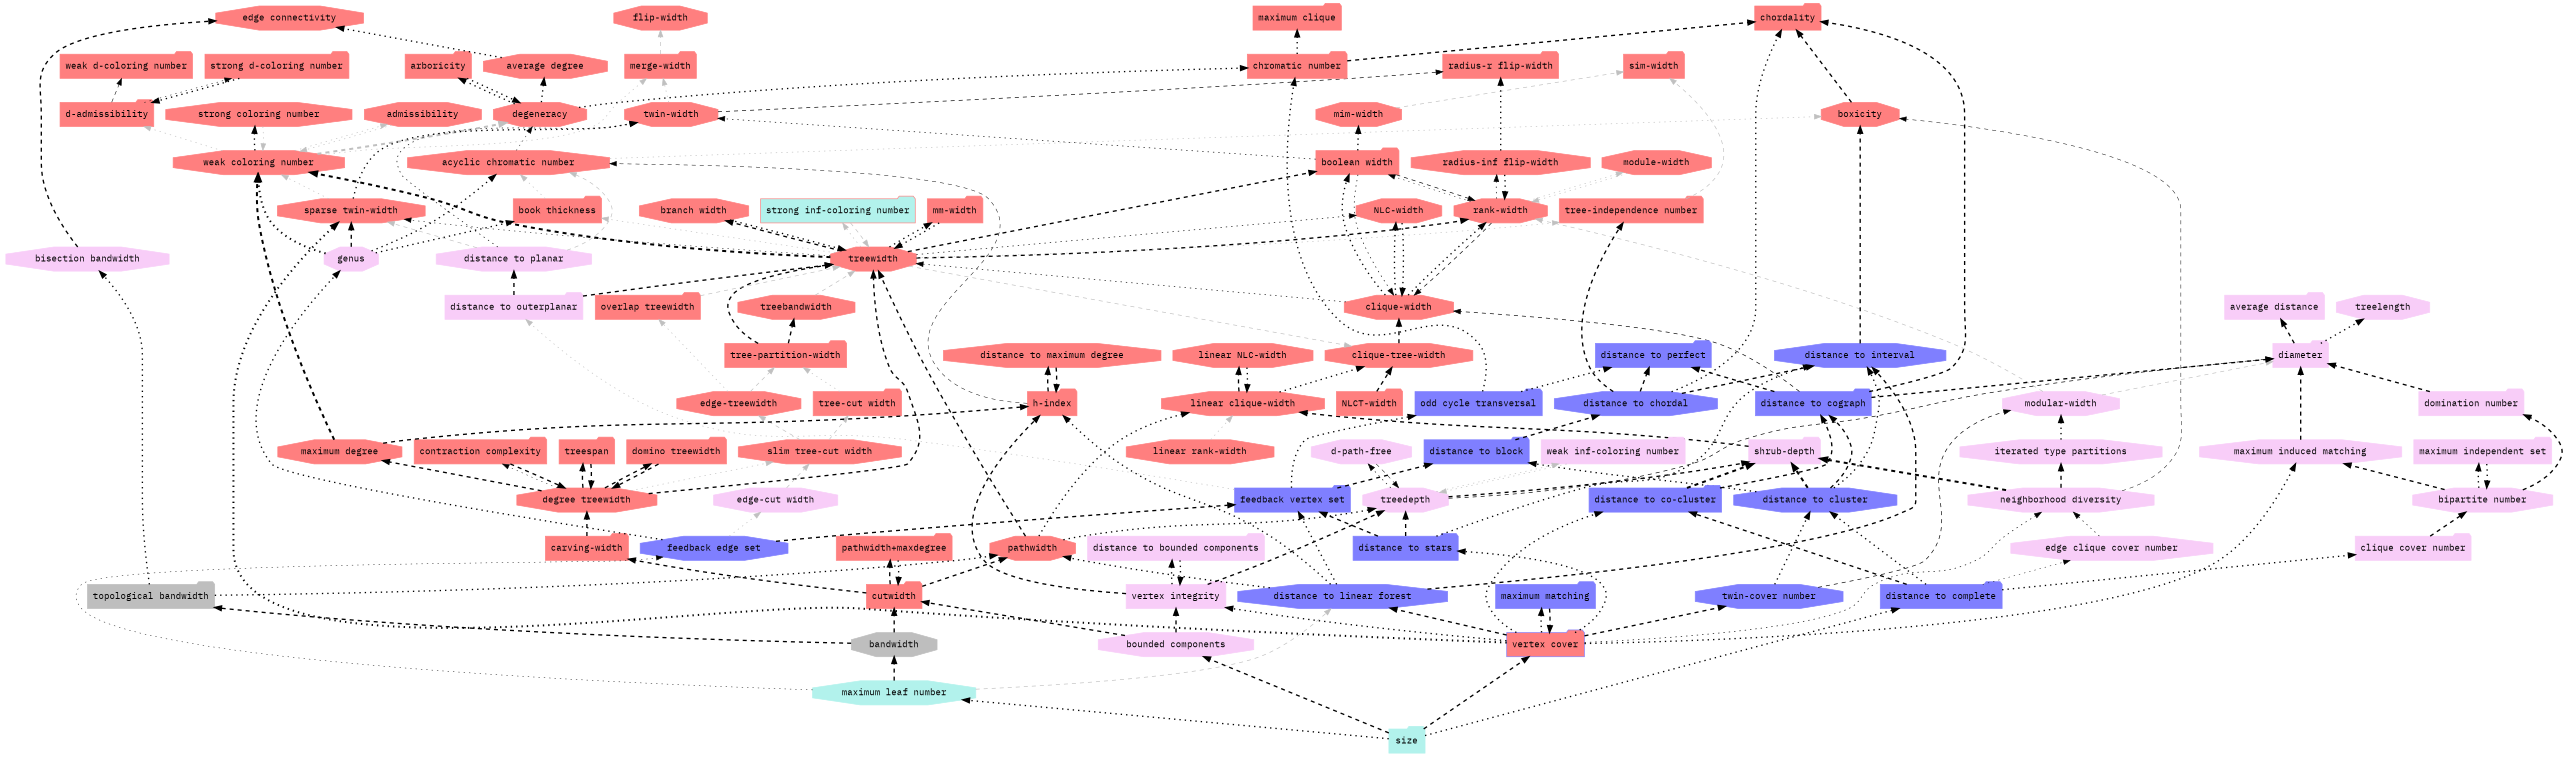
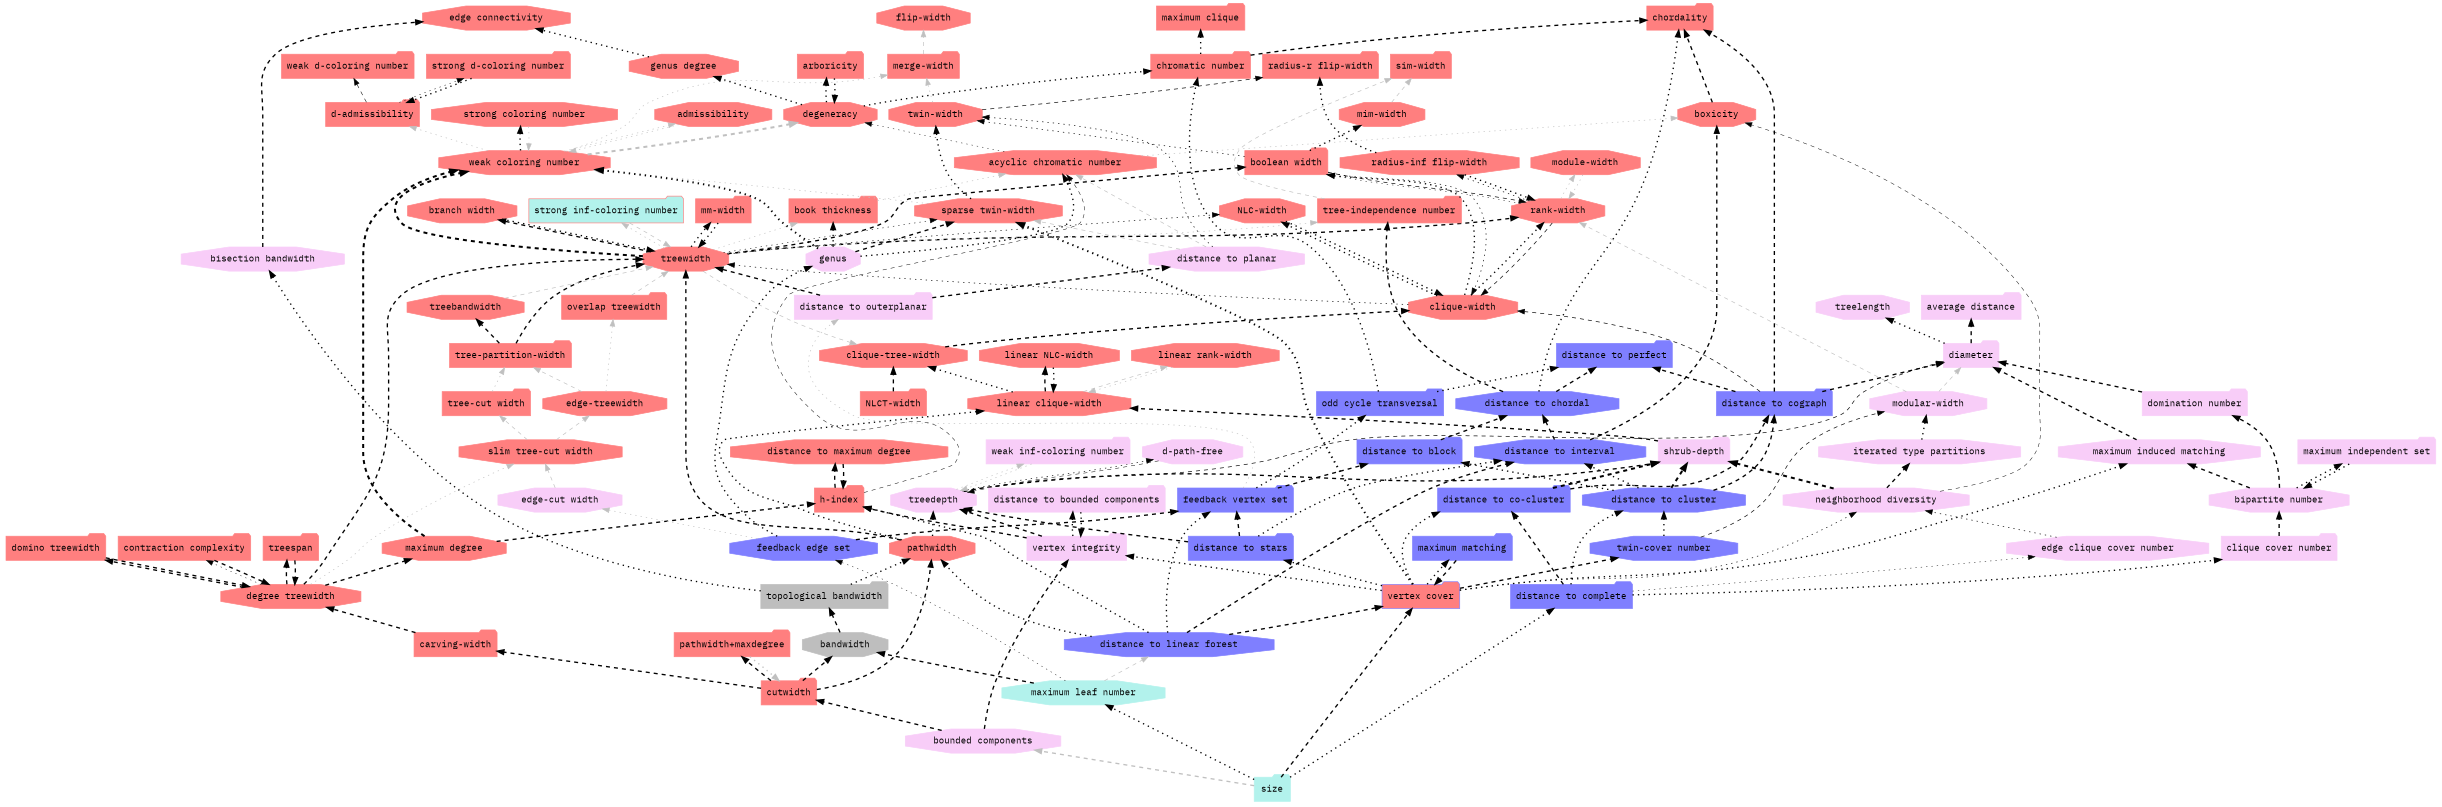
(545, 66) -> (684, 66)
(1750, 379) -> (1548, 427)
none -> (1122, 380)
(899, 570) -> (762, 666)
(1452, 622) -> (1302, 622)
(894, 624) -> (814, 671)
(1299, 696) -> (1148, 768)
